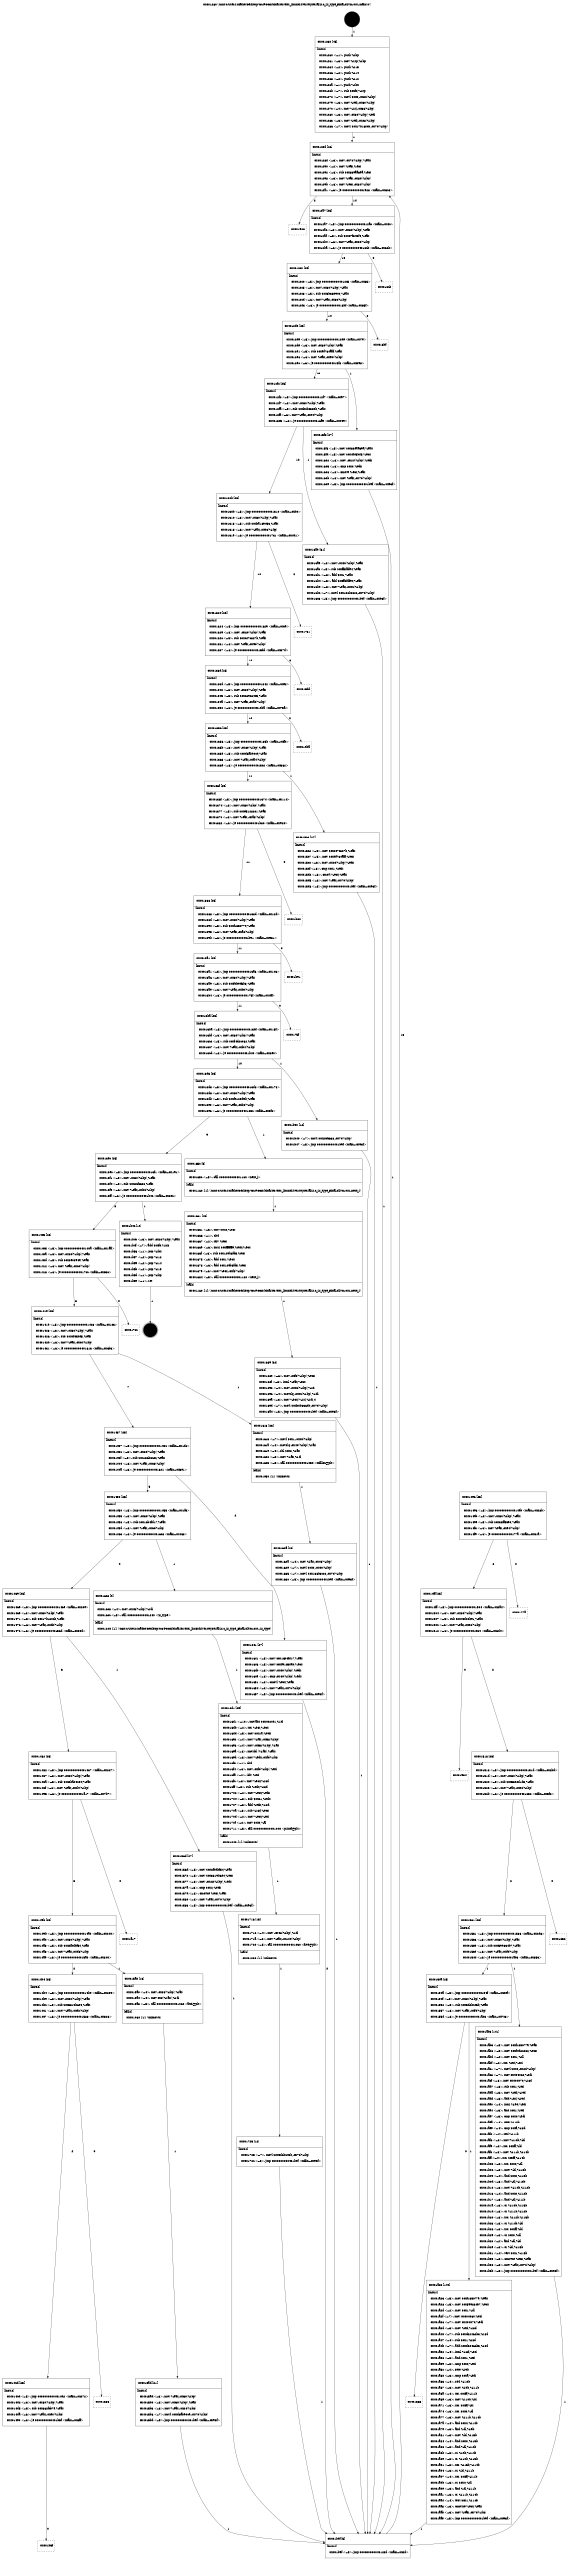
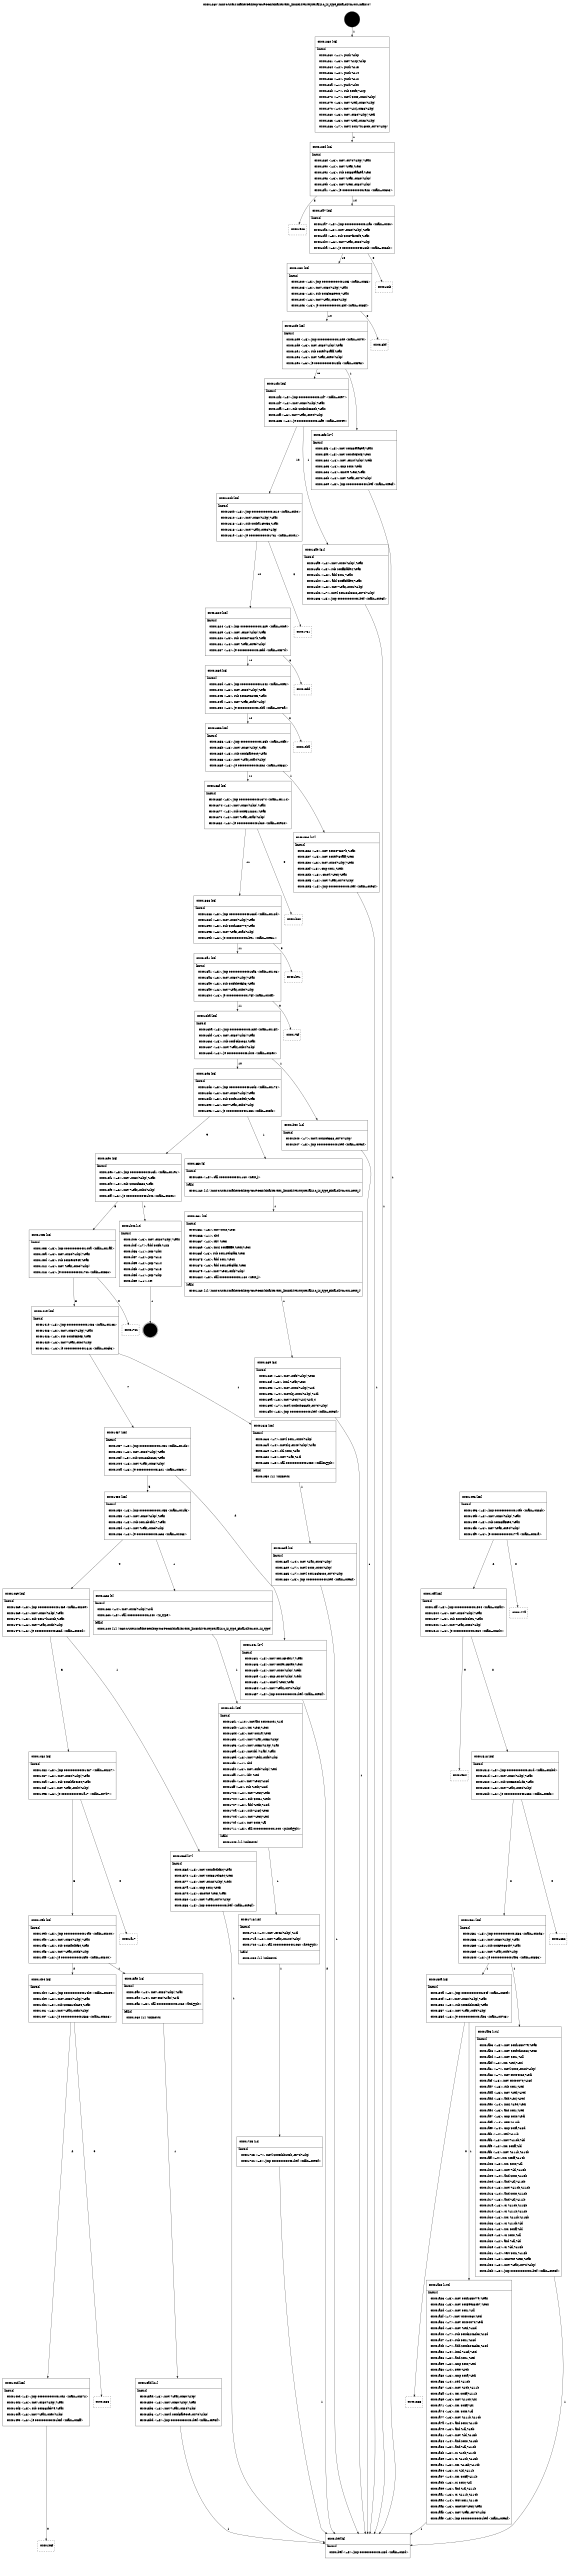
(400, 1366) -> none
